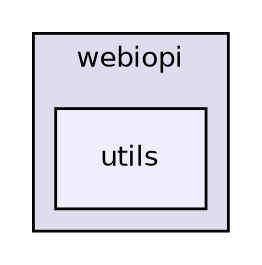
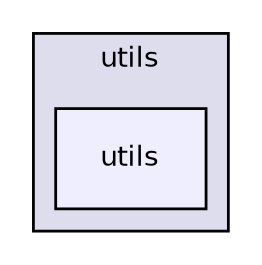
(131, 60) -> (131, 60)
